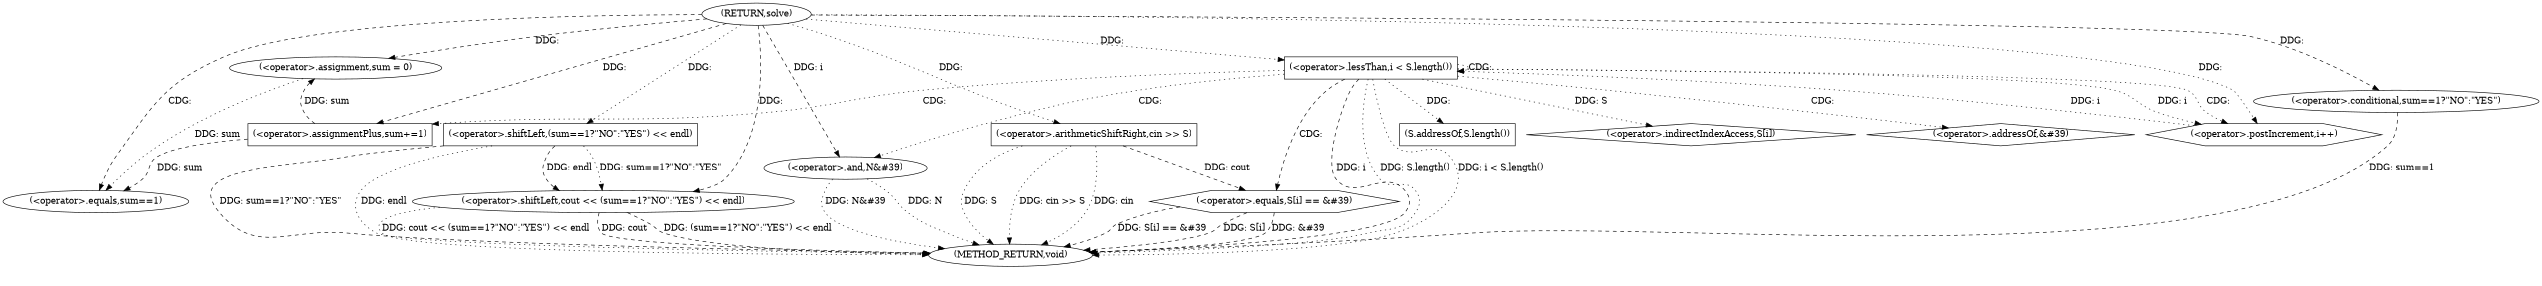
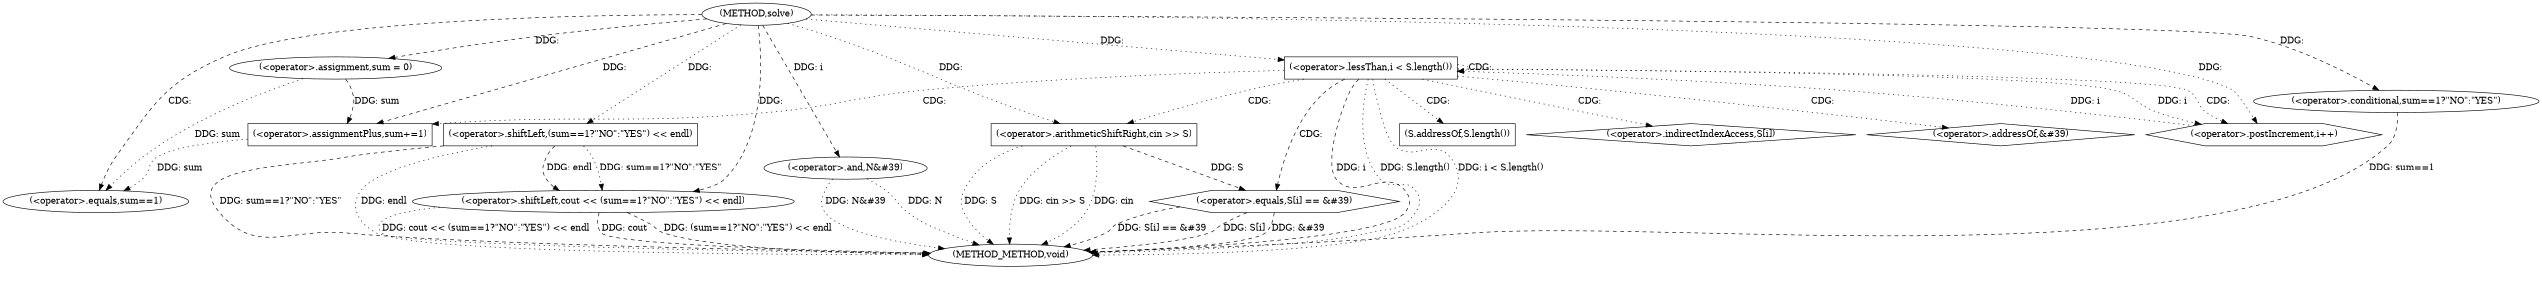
(757, 14) -> (757, 14)
(1079, 100) -> (1218, 98)
(1440, 101) -> (1440, 101)
(1591, 101) -> (1591, 101)
(301, 105) -> (354, 98)
(181, 148) -> (181, 148)
(1227, 168) -> (1227, 168)
(1011, 255) -> (1011, 255)
